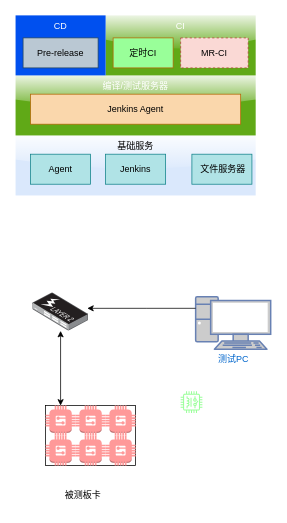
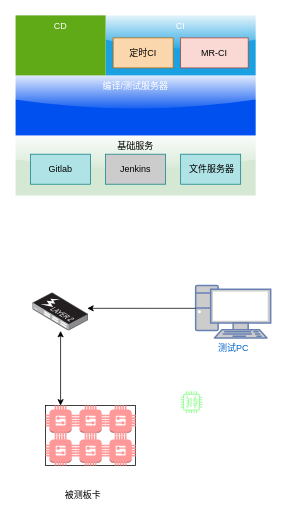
(60, 26) -> (60, 26)
(180, 26) -> (180, 26)
(60, 53) -> none
(143, 53) -> (143, 53)
(214, 53) -> (214, 53)
(135, 86) -> (135, 86)
(135, 109) -> none
(135, 146) -> (135, 146)
(60, 169) -> (60, 169)
(135, 169) -> (135, 169)
(222, 169) -> (210, 169)
(233, 323) -> (233, 312)
